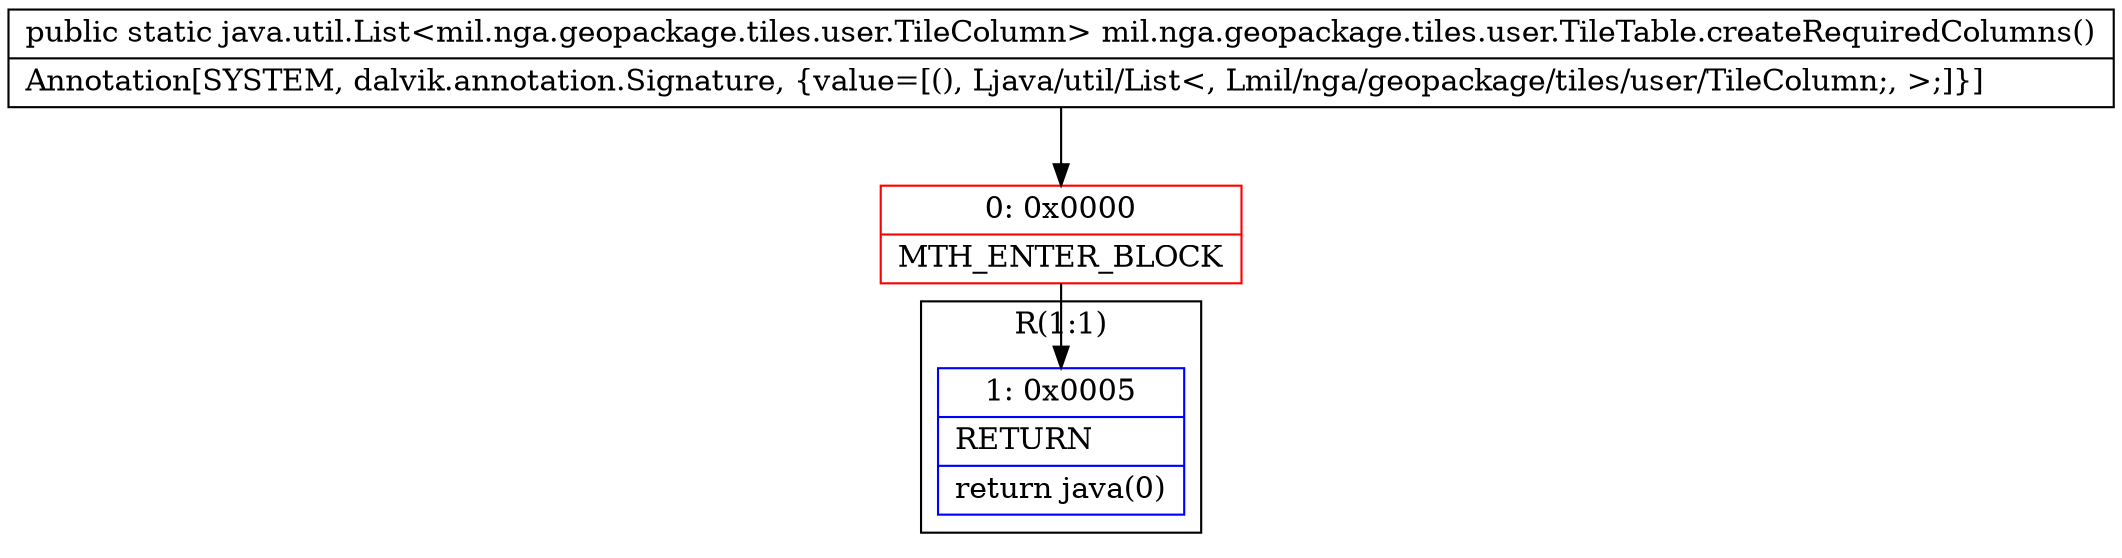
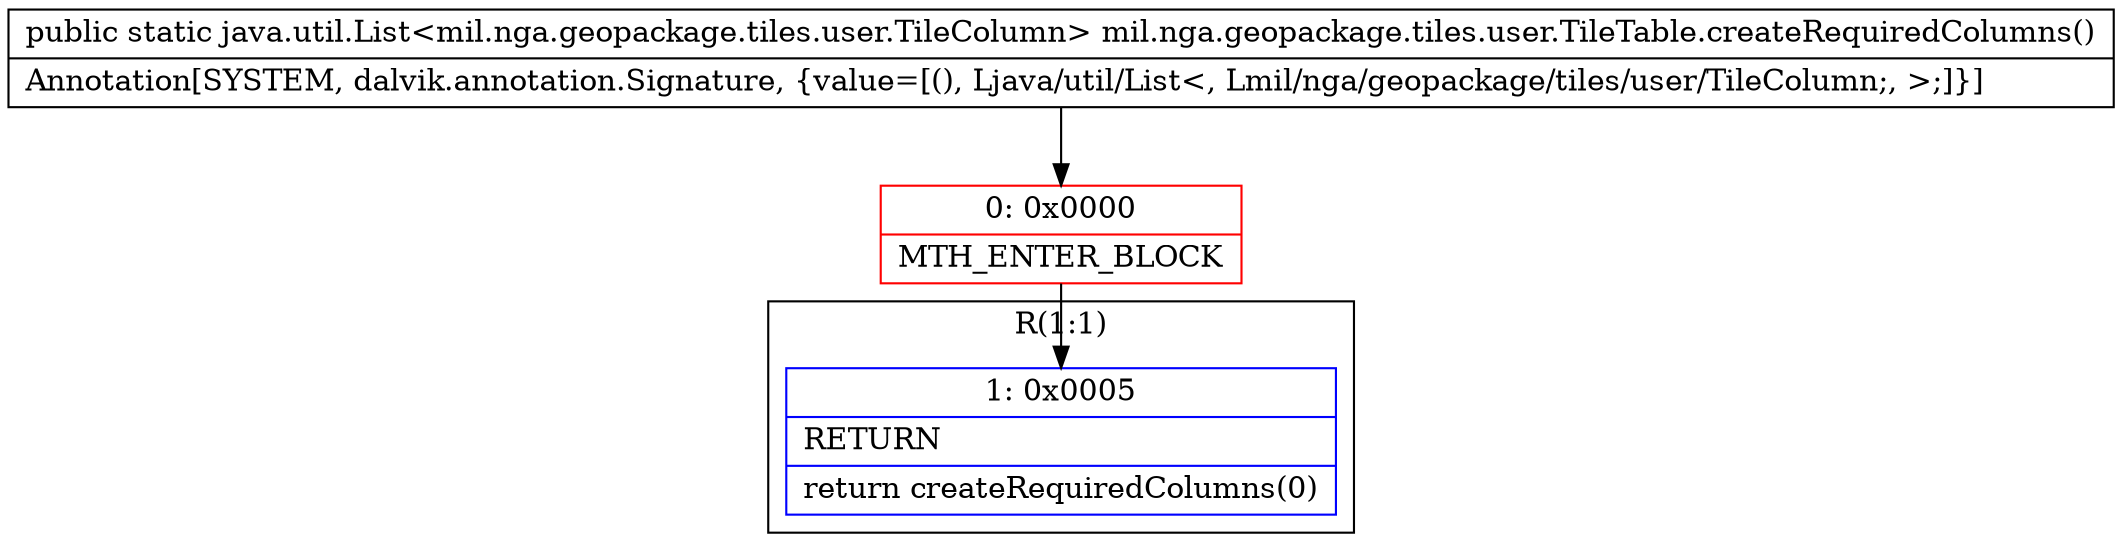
(1061, 489) -> (1061, 489)
